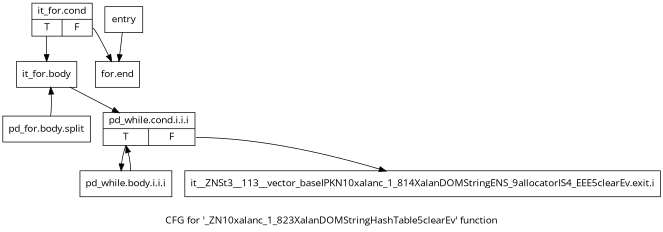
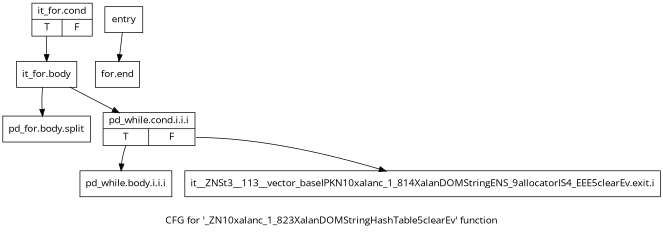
(101, 41) -> none
(51, 105) -> (42, 98)
(130, 162) -> none
